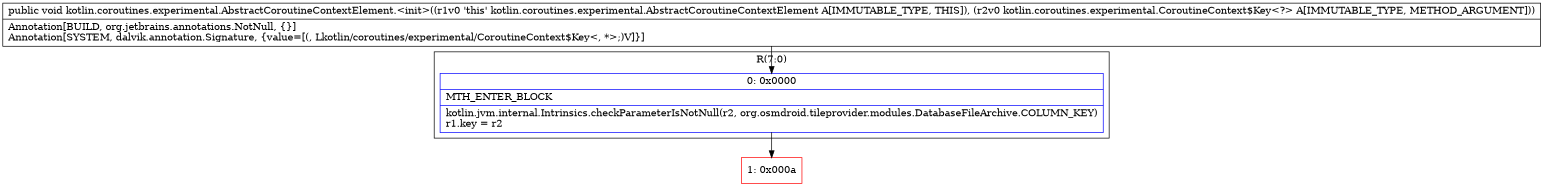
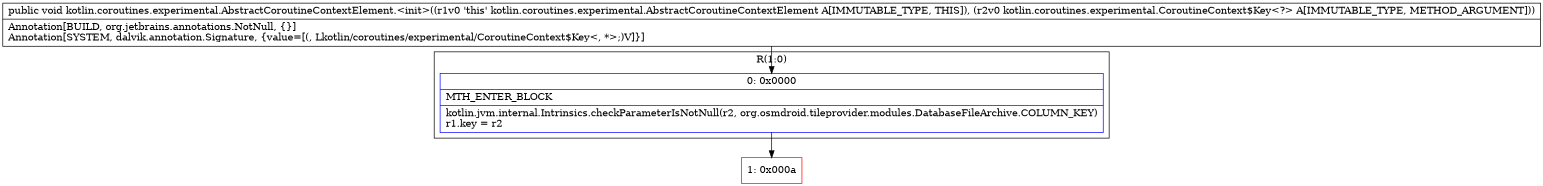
(772, 60) -> (772, 60)
